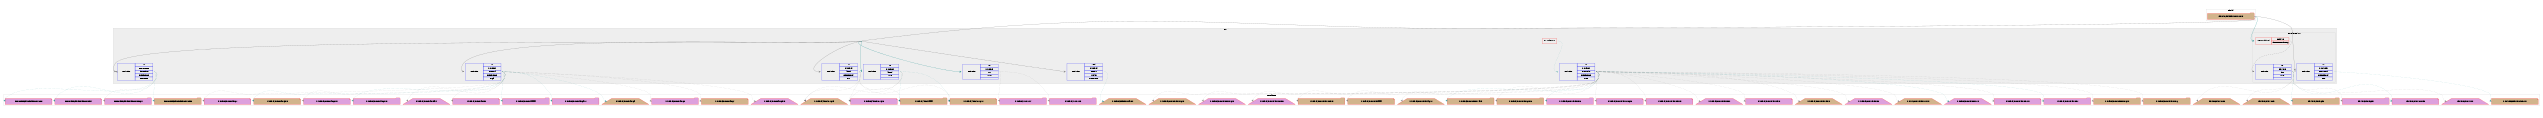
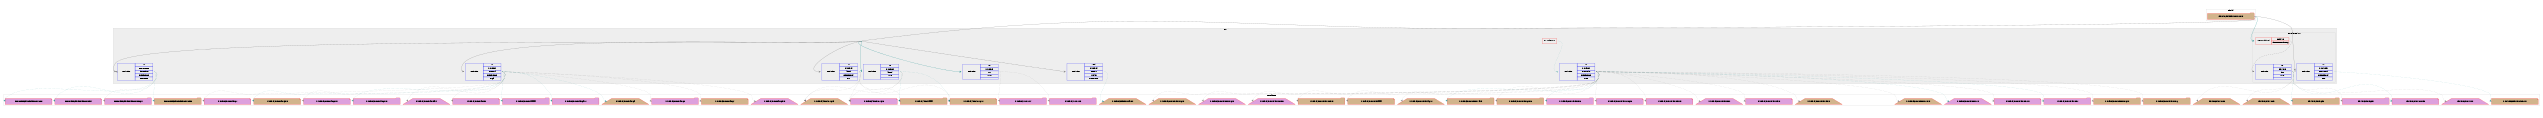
(1868, 101) -> none
(1918, 101) -> (1918, 101)
